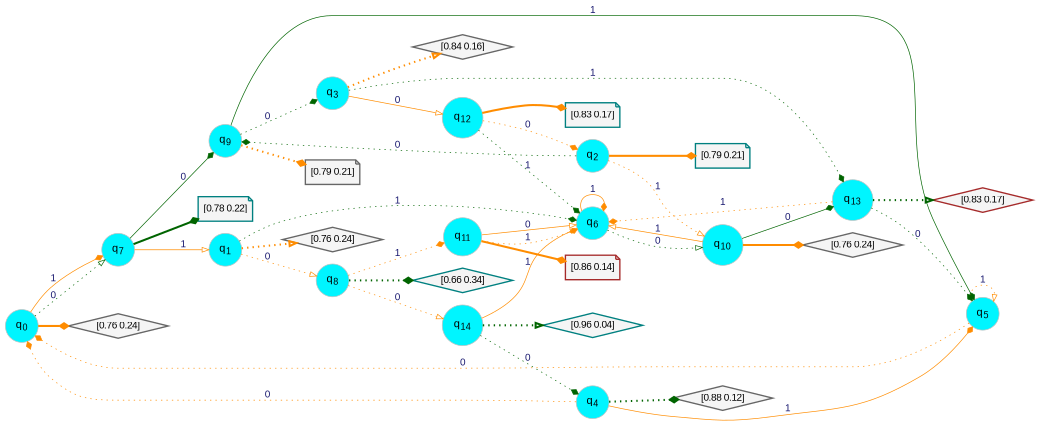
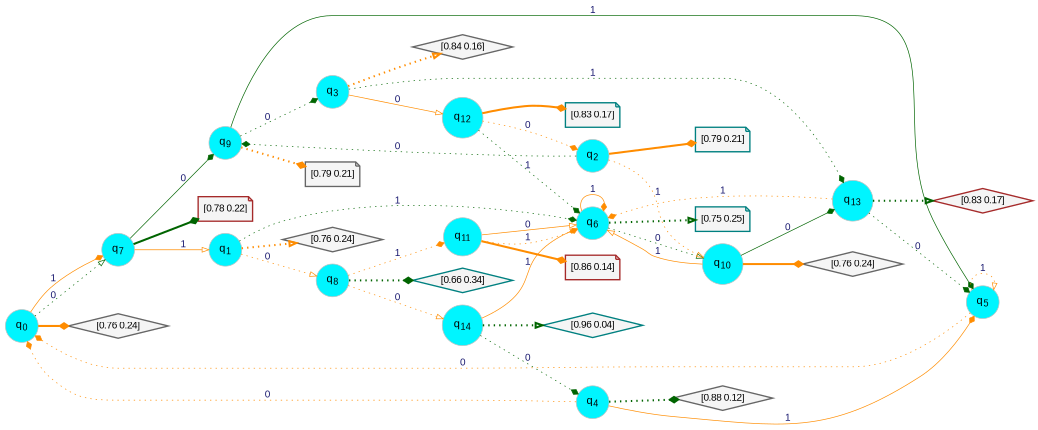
(225, 209) -> (225, 209)
none -> (723, 219)
